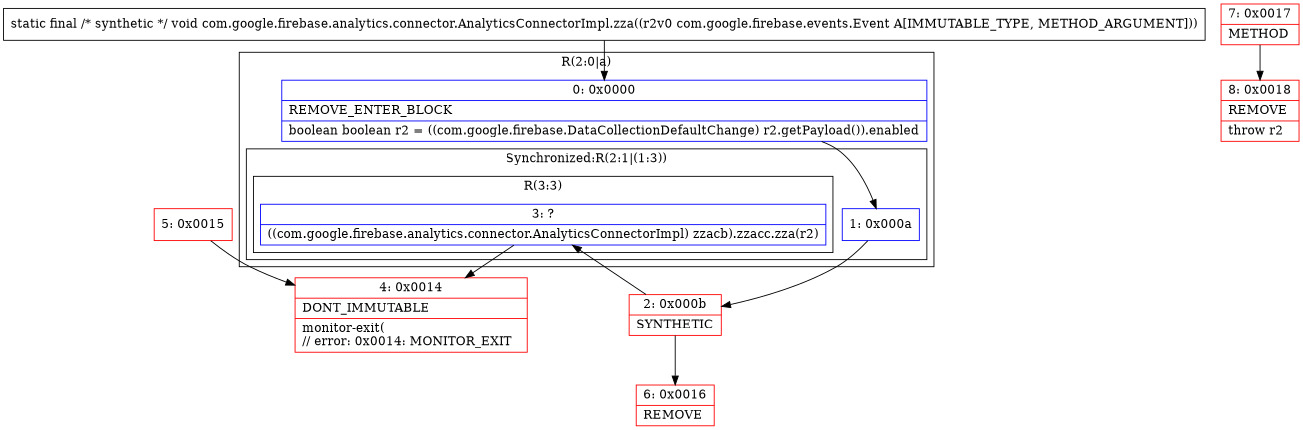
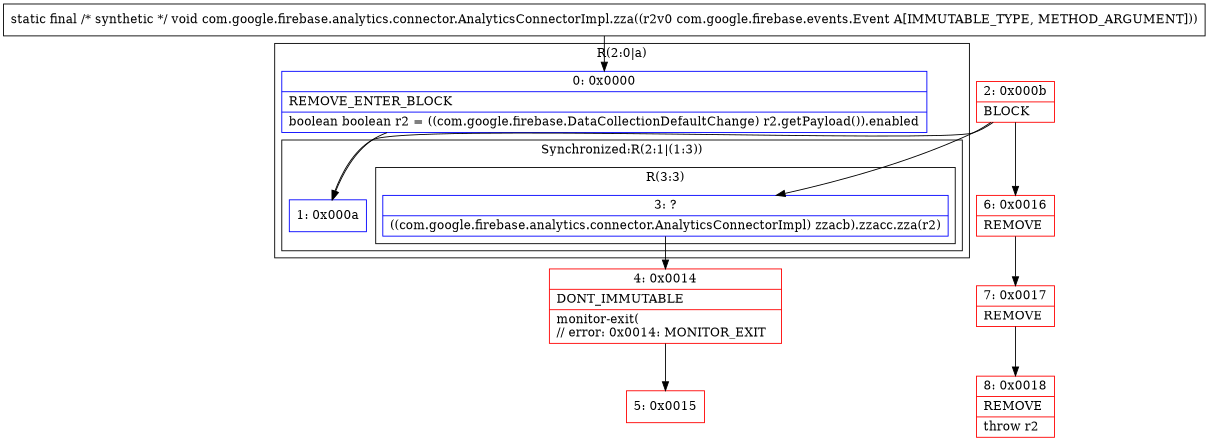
(1259, 34) -> (1013, 316)
none -> (1015, 256)
(233, 257) -> (665, 363)
(804, 282) -> (652, 134)
(675, 325) -> (1007, 112)
